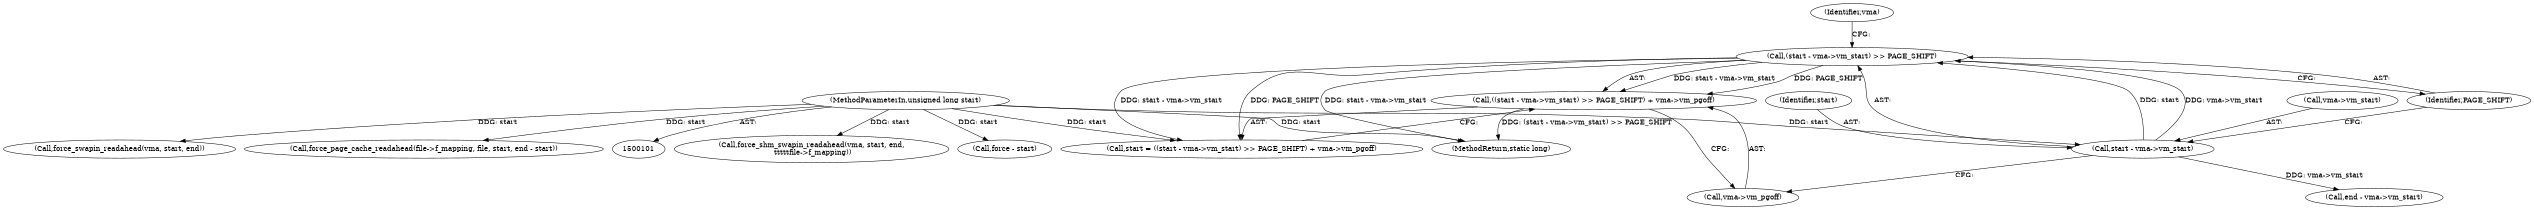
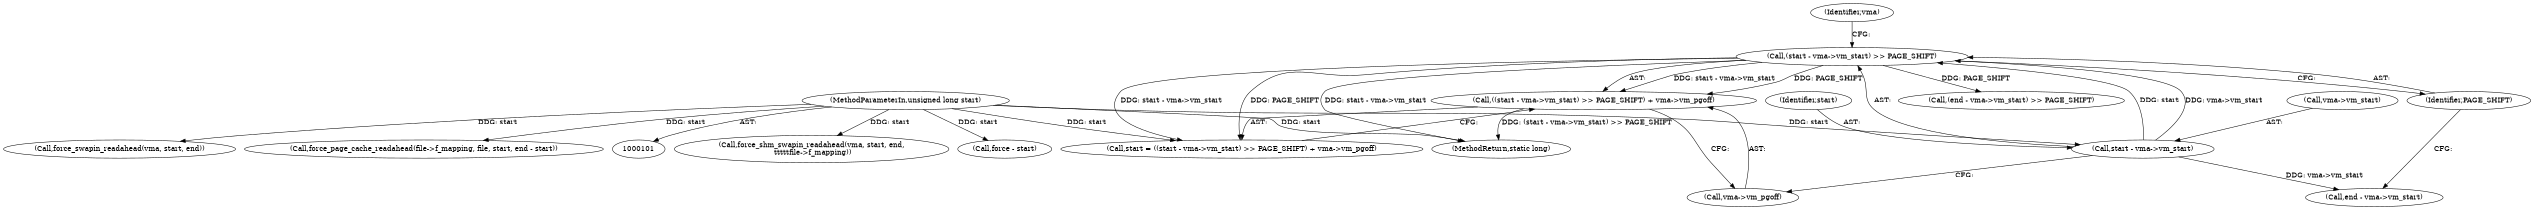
none -> (2011, 101)
(2310, 124) -> (2424, 147)
(639, 149) -> (639, 149)
